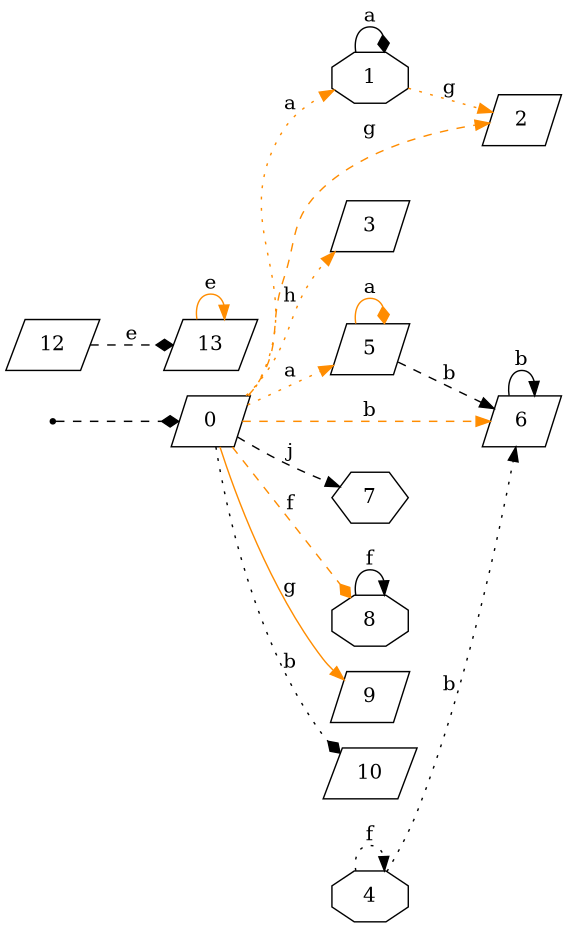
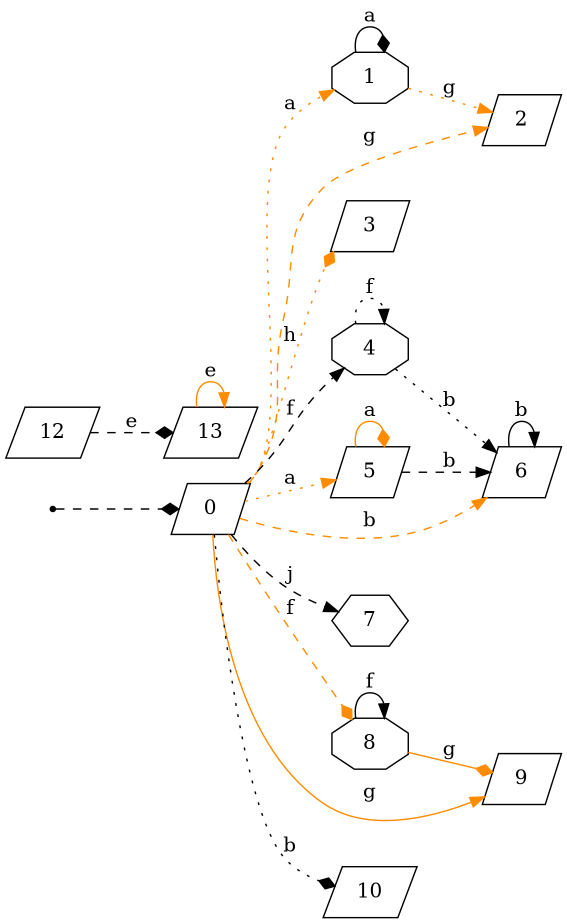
(288, 331) -> (289, 377)
none -> (289, 431)
none -> (442, 760)
